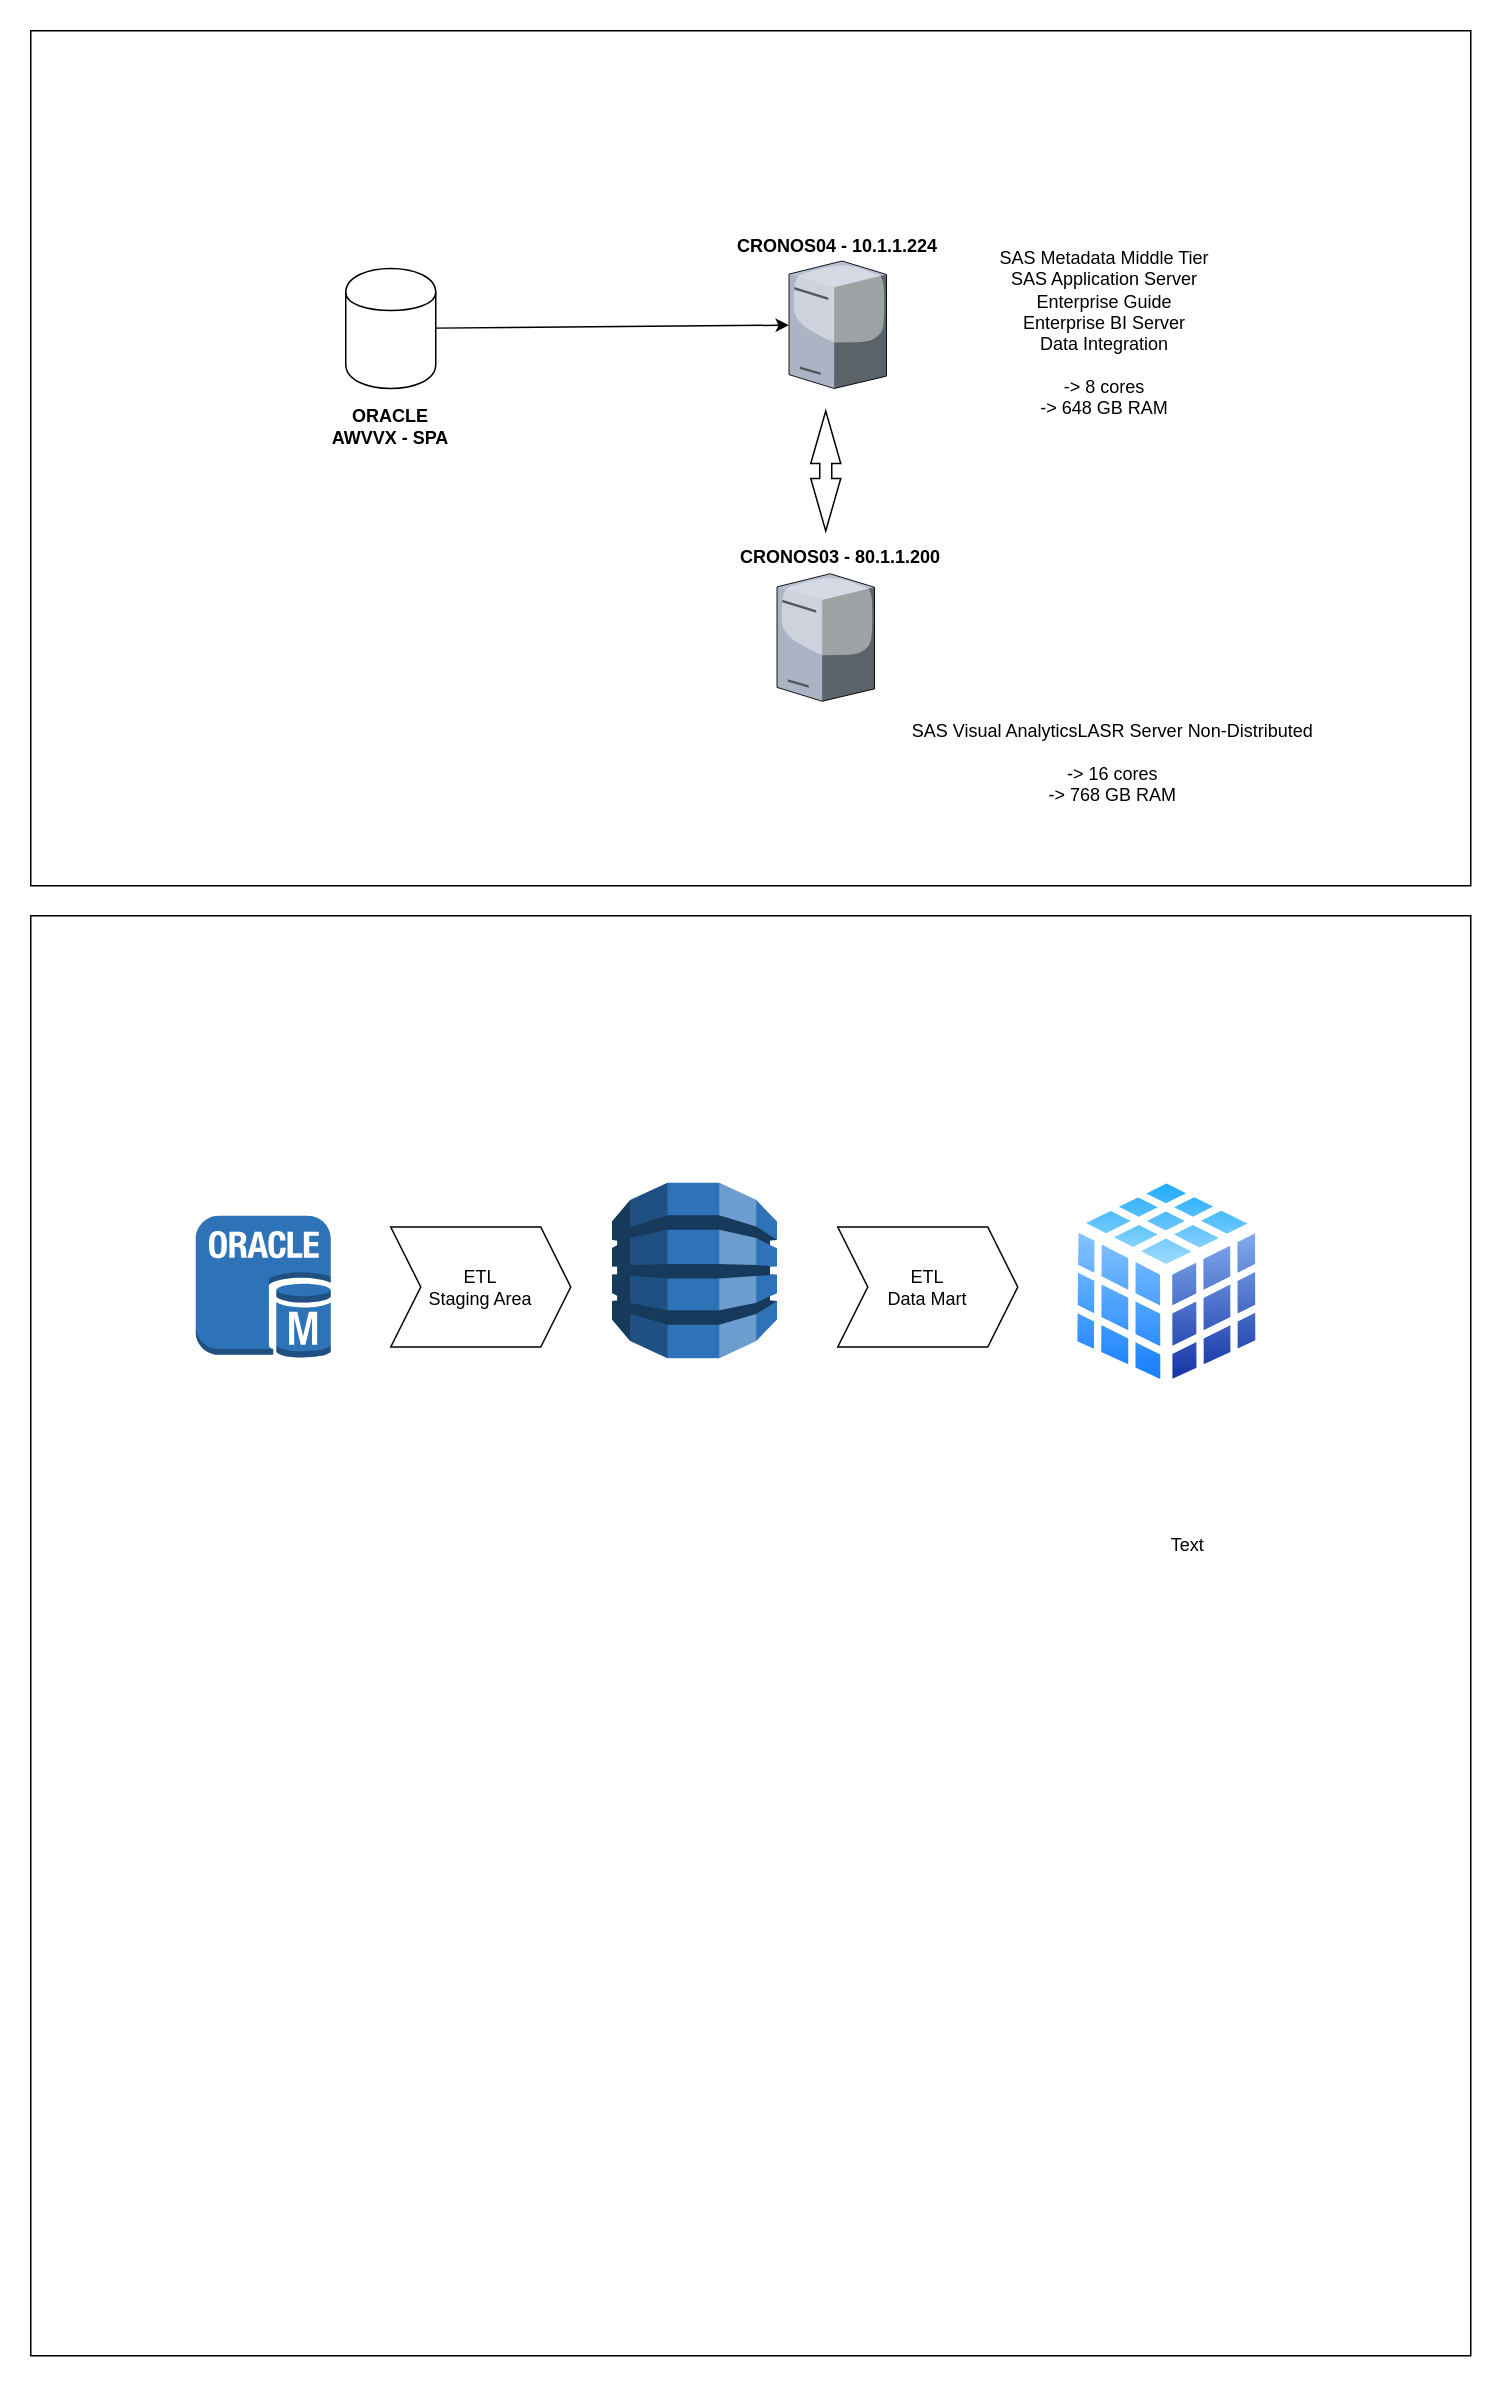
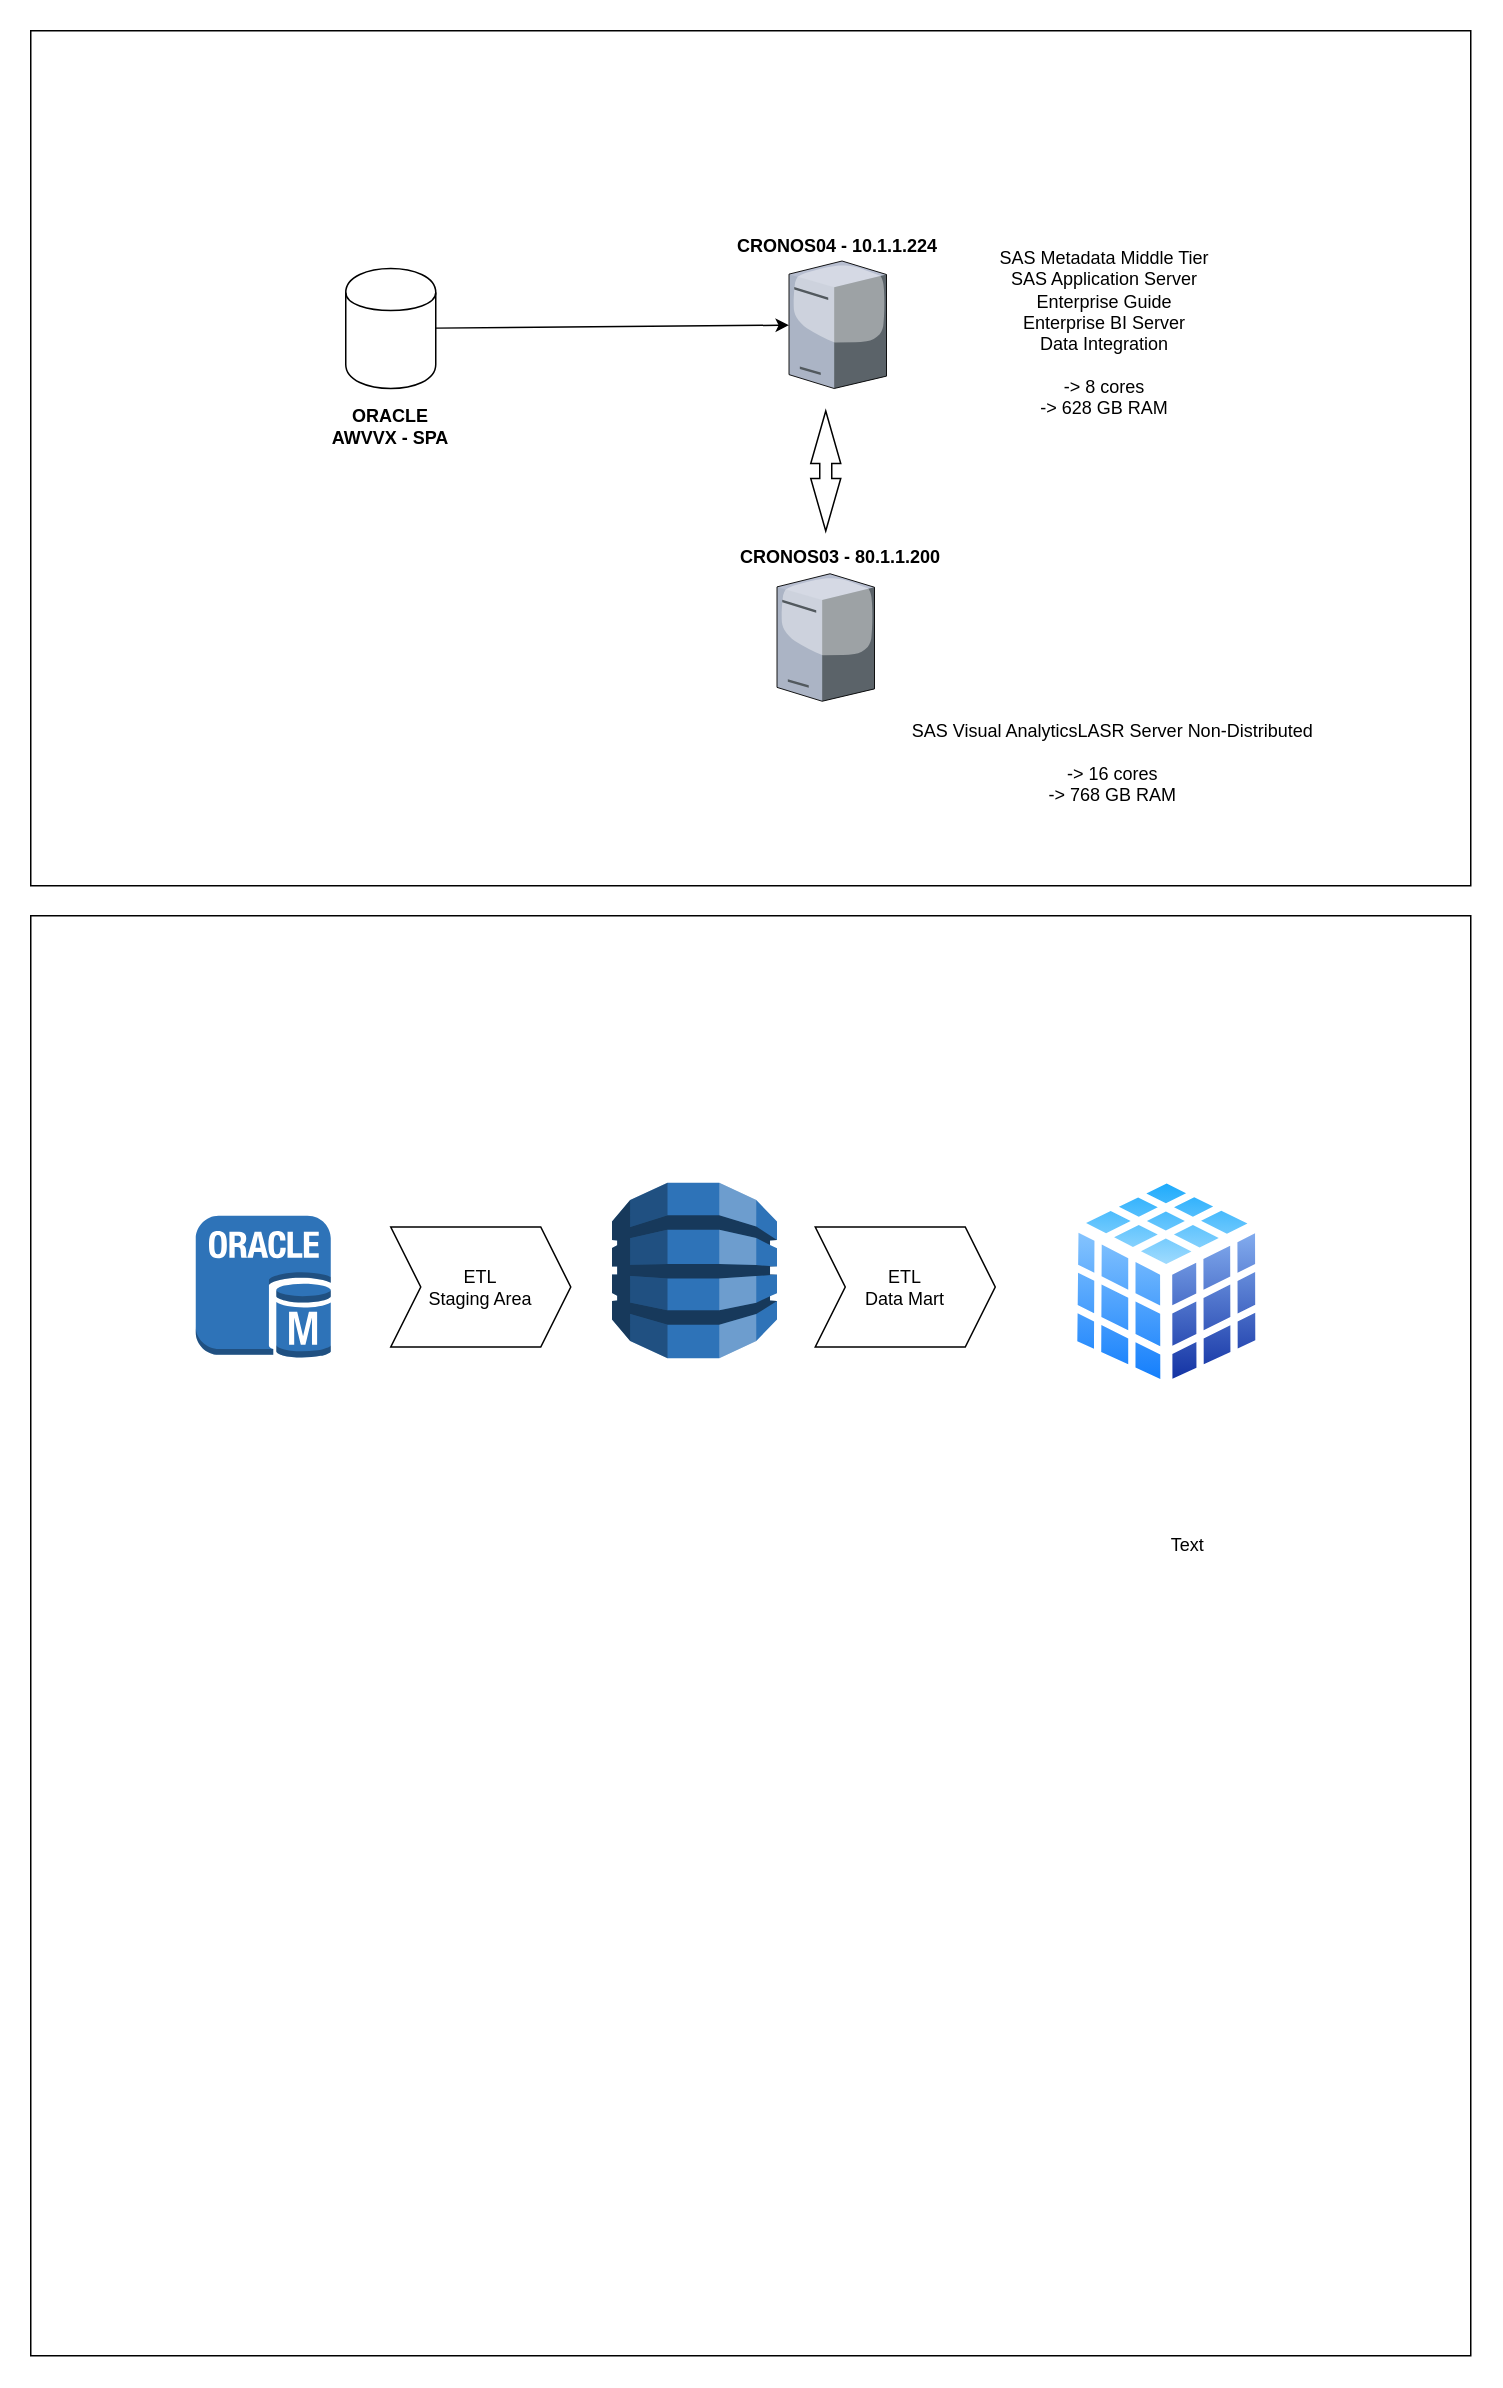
(1105, 344) -> (1105, 344)
(928, 1287) -> (905, 1287)
